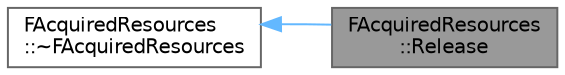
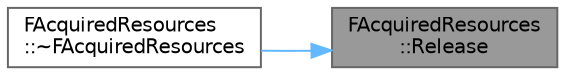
(306, 24) -> (286, 51)
